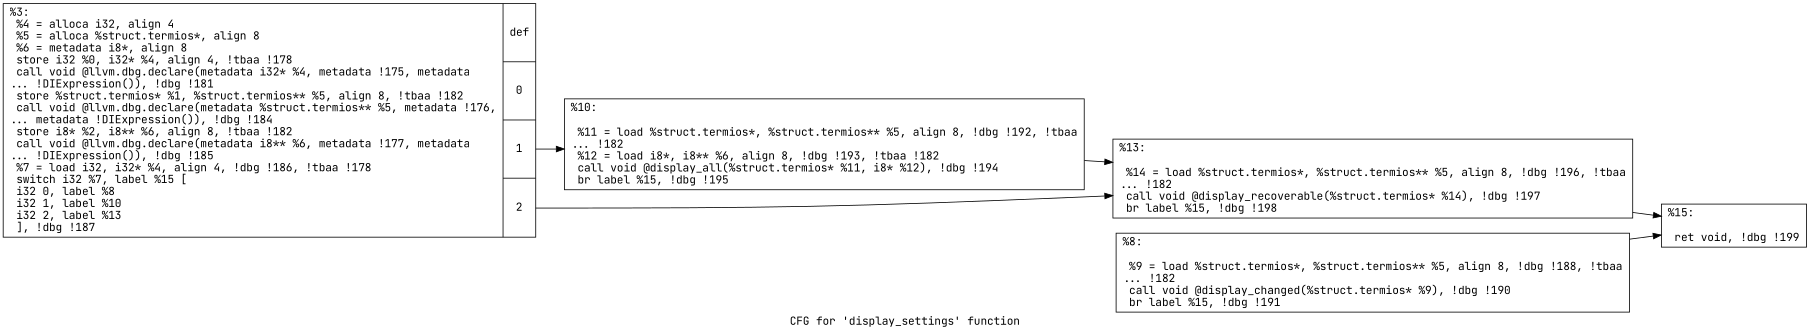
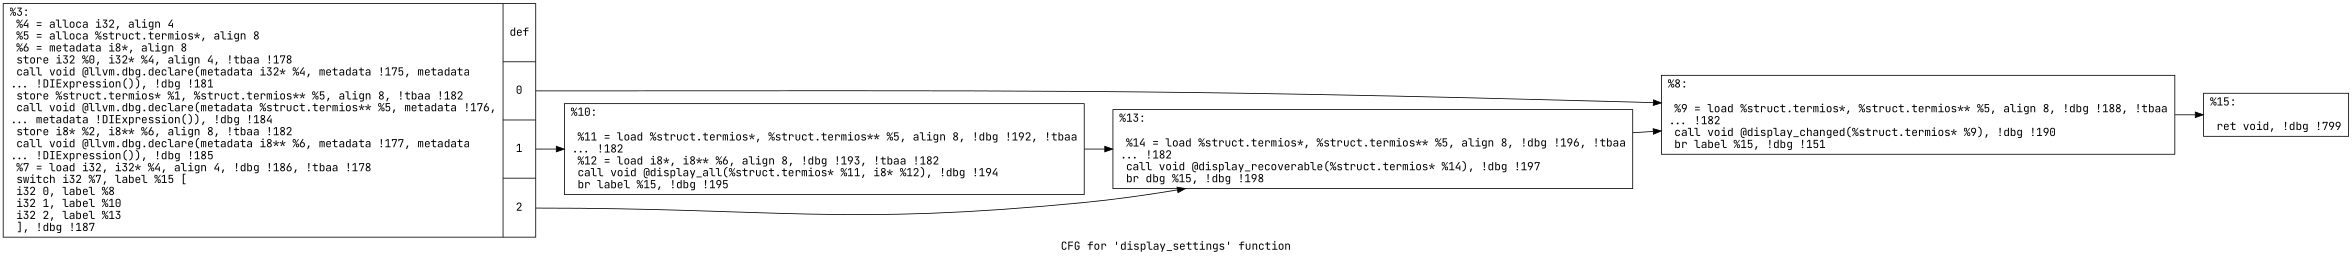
none -> (1095, 92)
(1199, 208) -> (1192, 179)
(1643, 214) -> (1643, 132)
(1734, 238) -> (2276, 127)
(1202, 303) -> (1747, 145)
